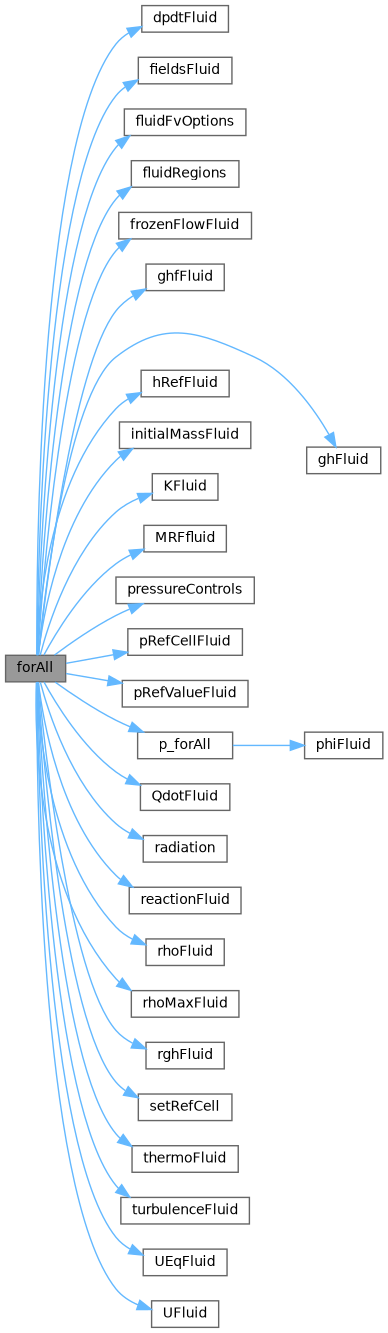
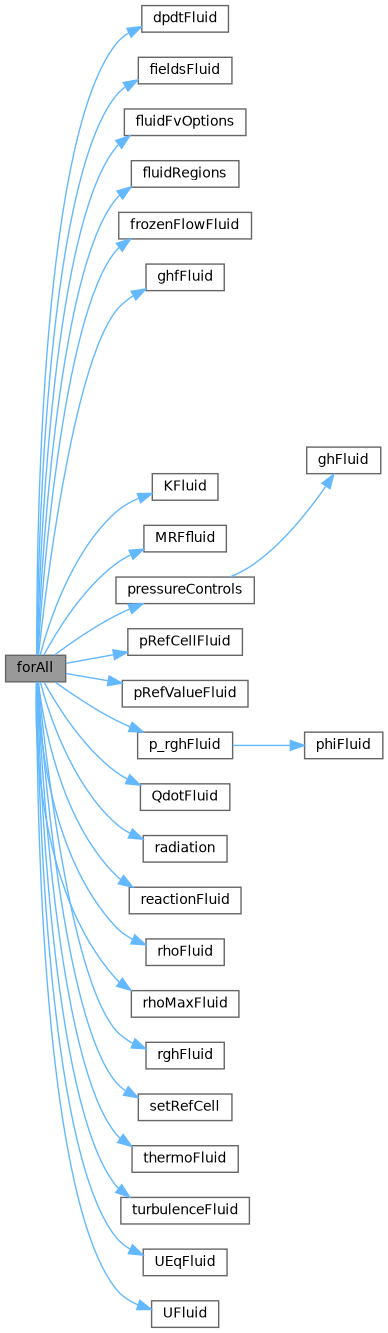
(99, 378) -> (284, 538)
(185, 384) -> none
(185, 435) -> none
(185, 745) -> (185, 745)
